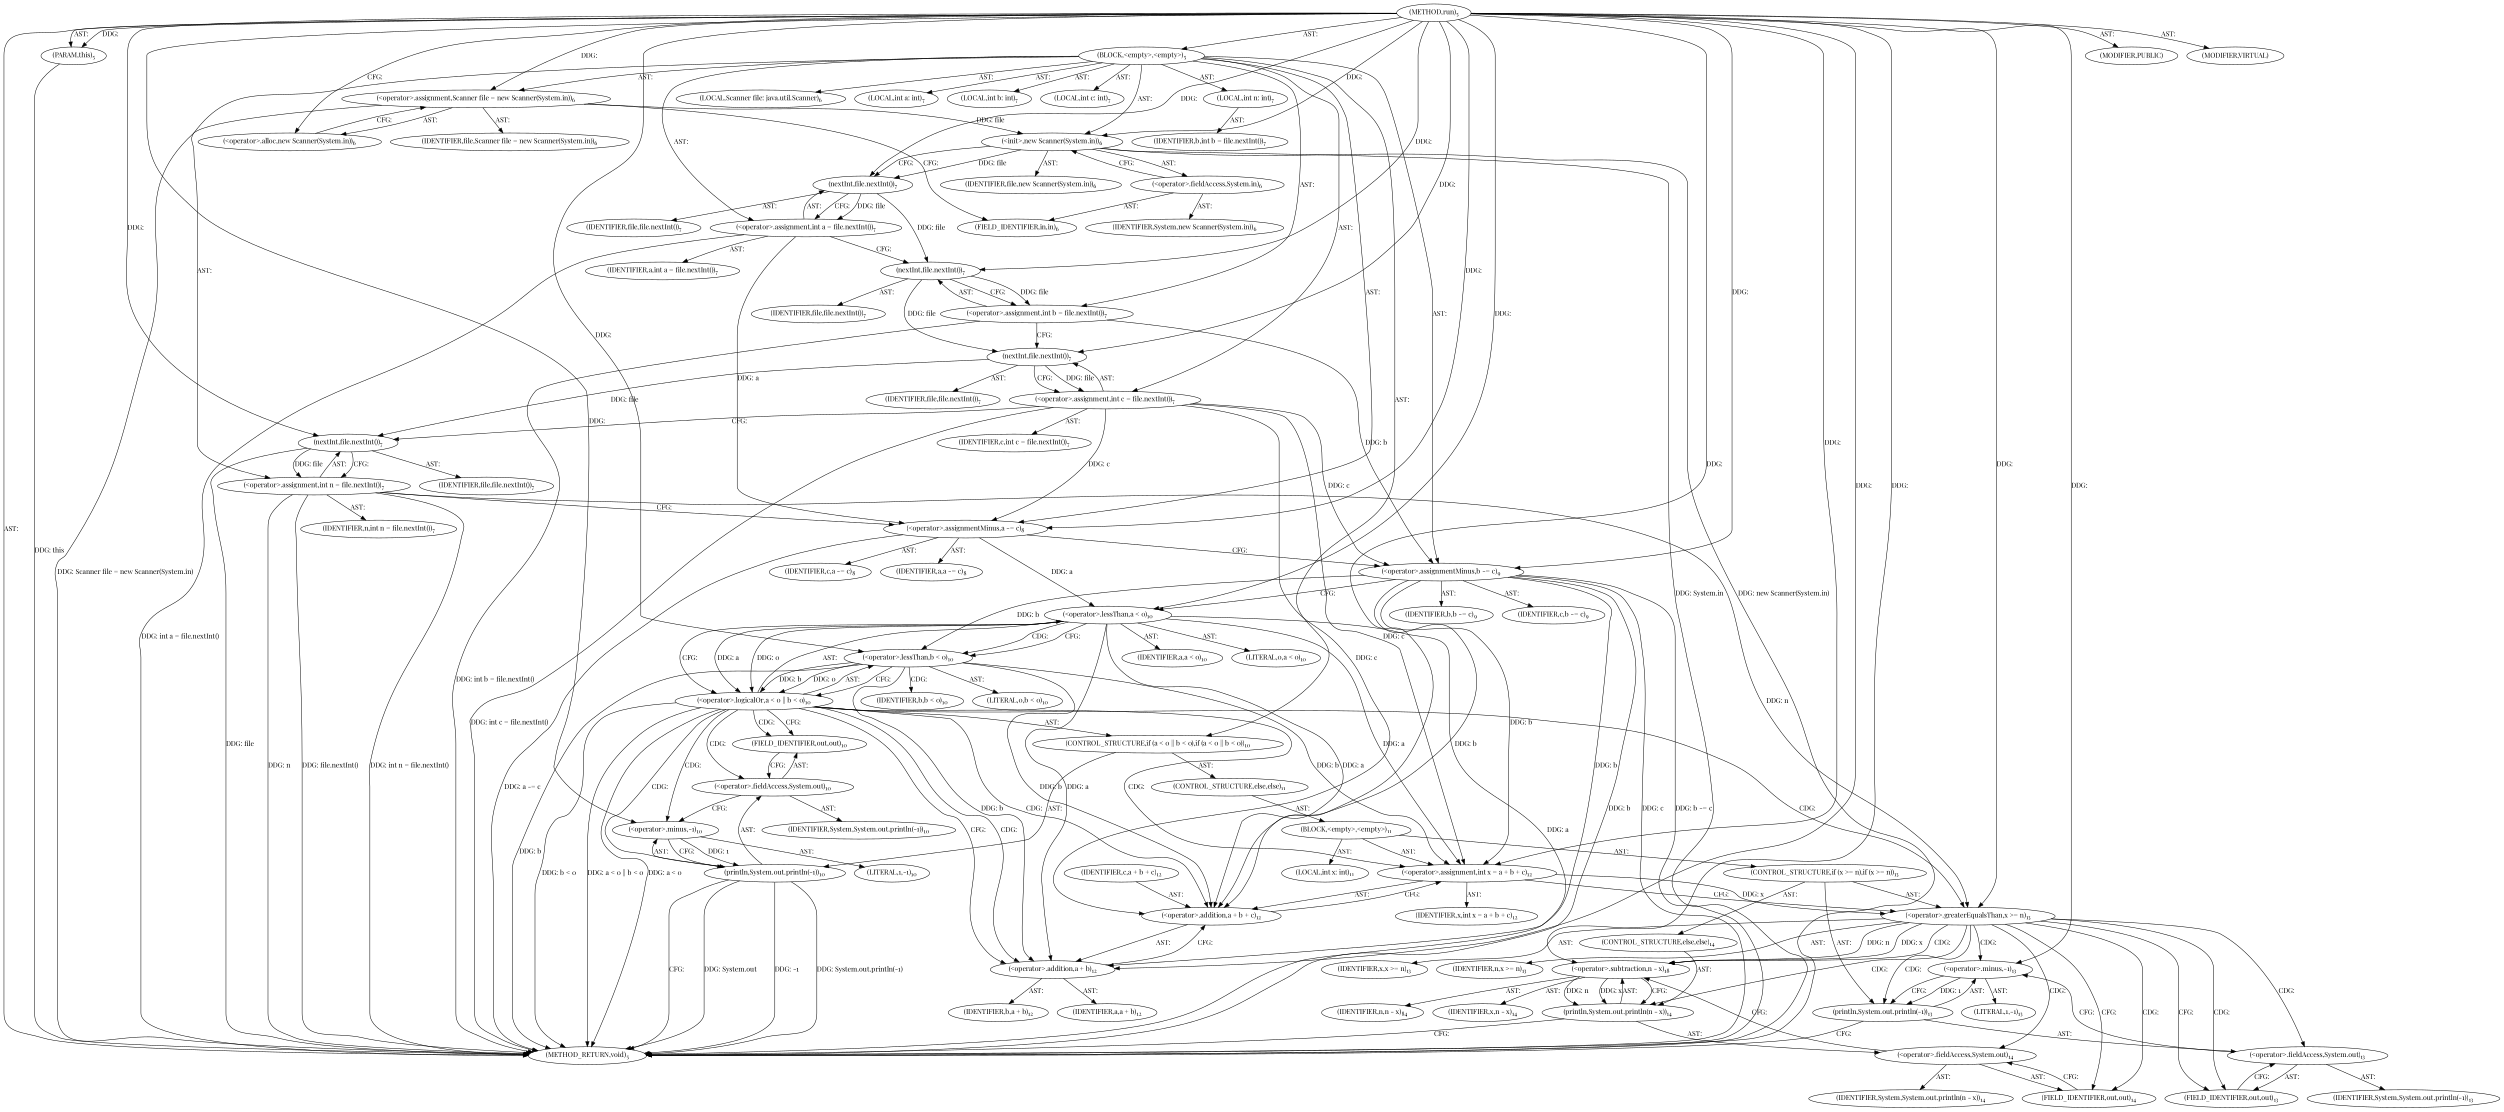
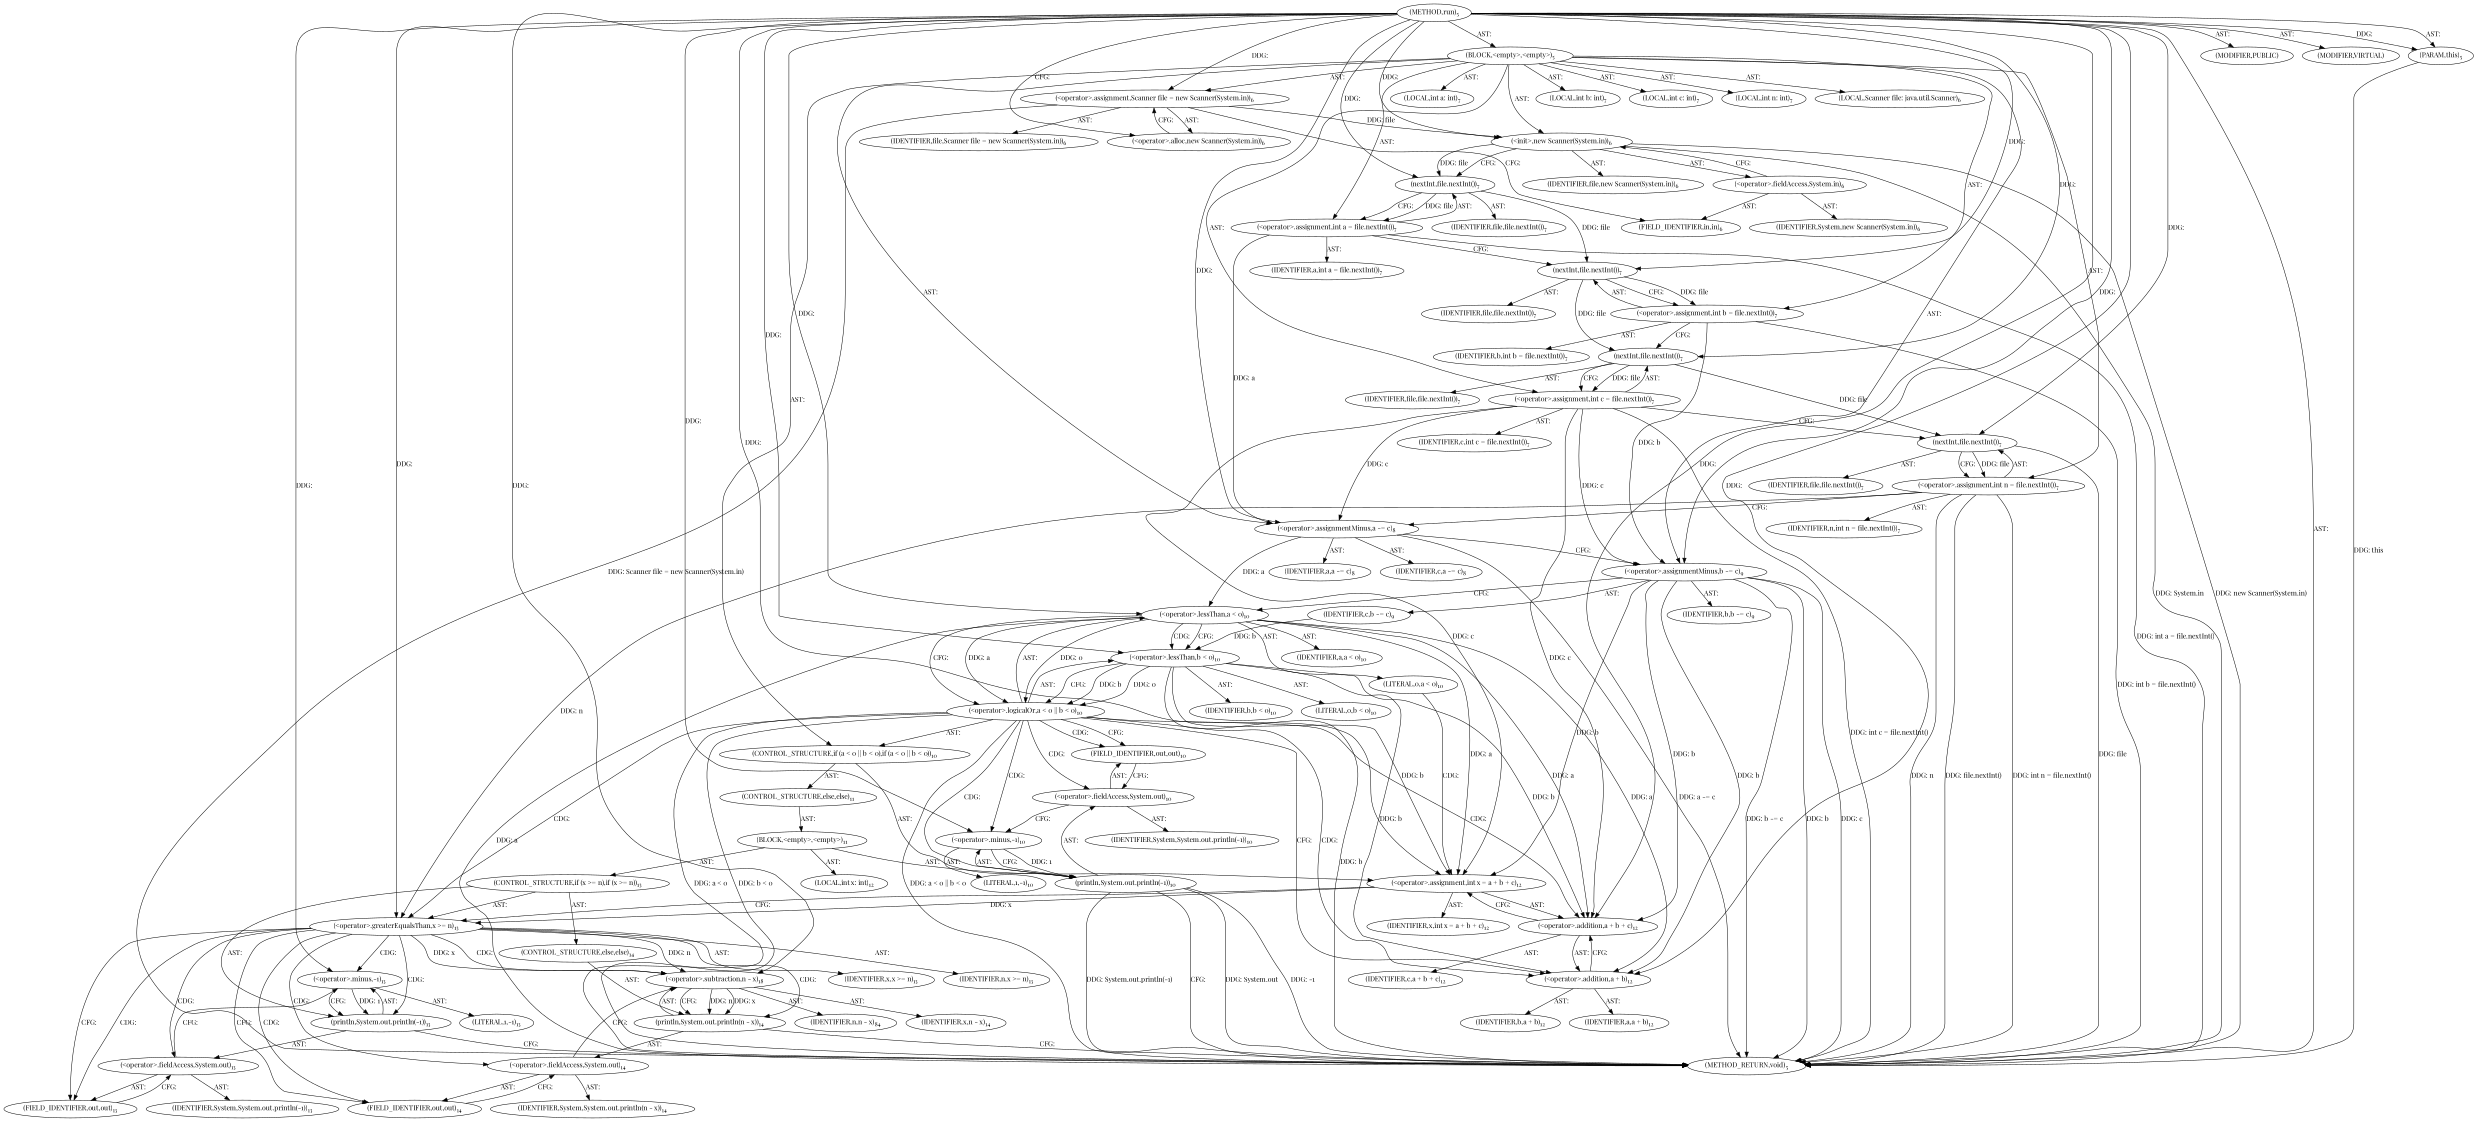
(1229, 118) -> (1611, 335)
(1140, 589) -> (1246, 630)
(920, 680) -> (1226, 685)
(1291, 742) -> (1443, 779)
(1352, 872) -> (871, 883)
(1161, 894) -> (1499, 953)
